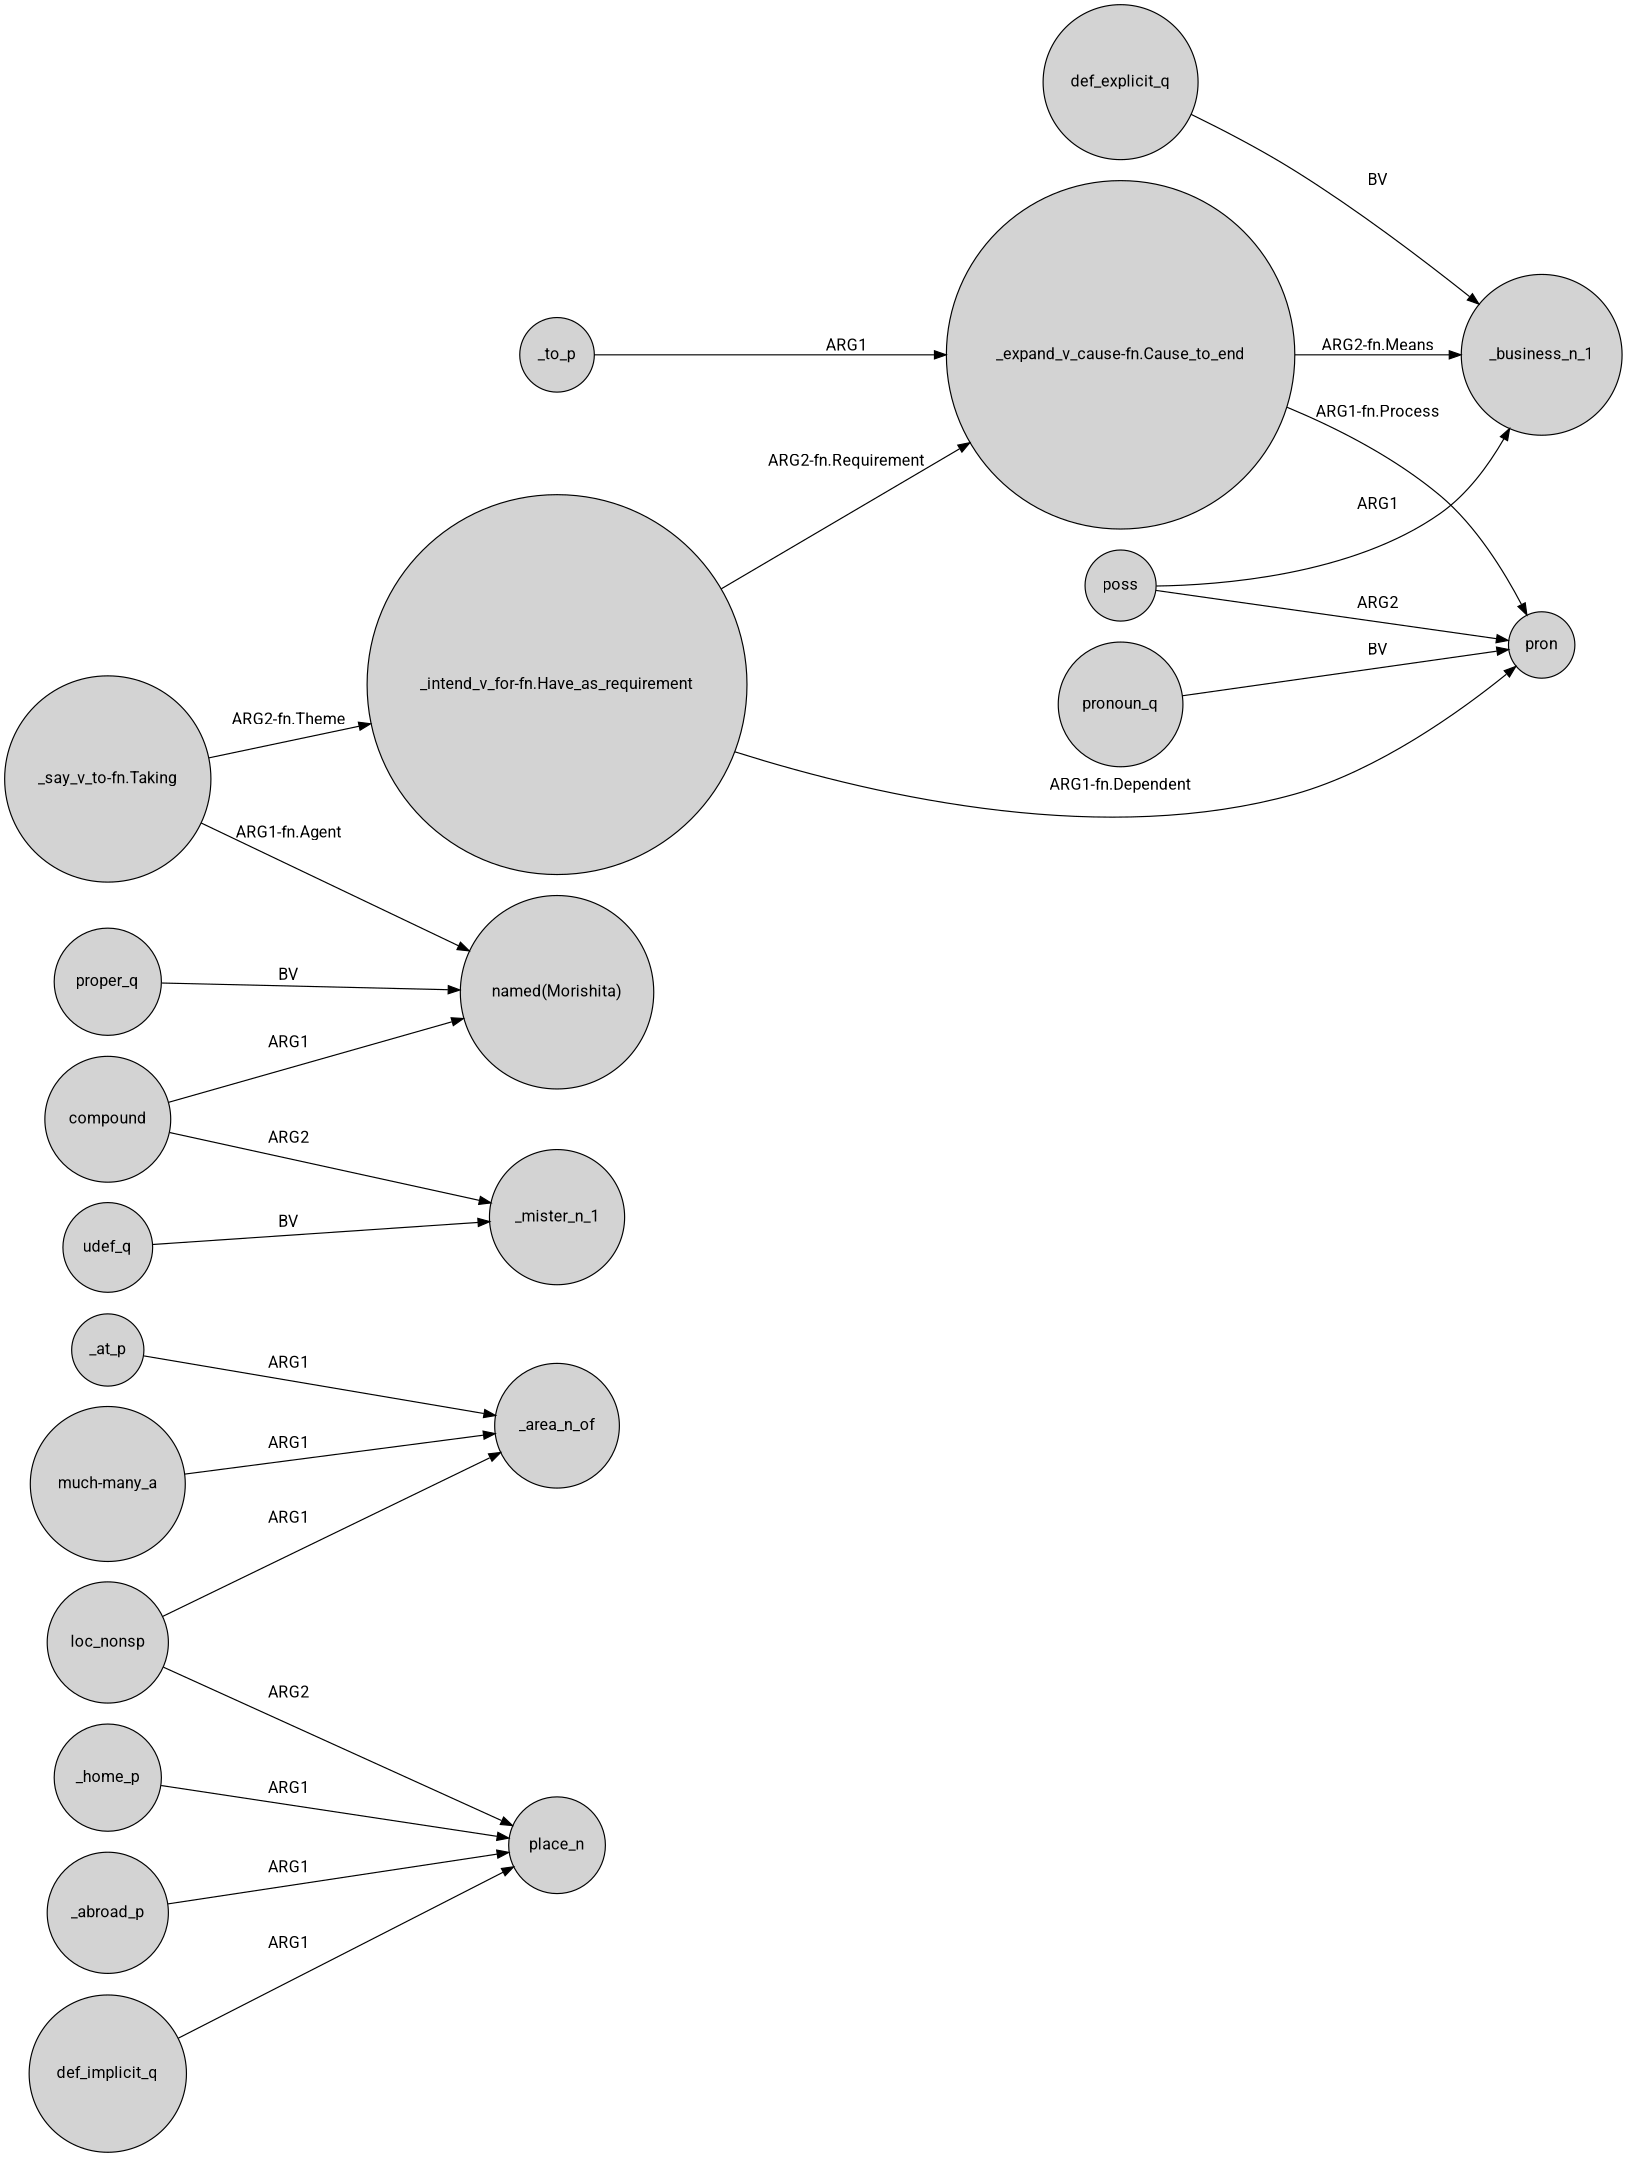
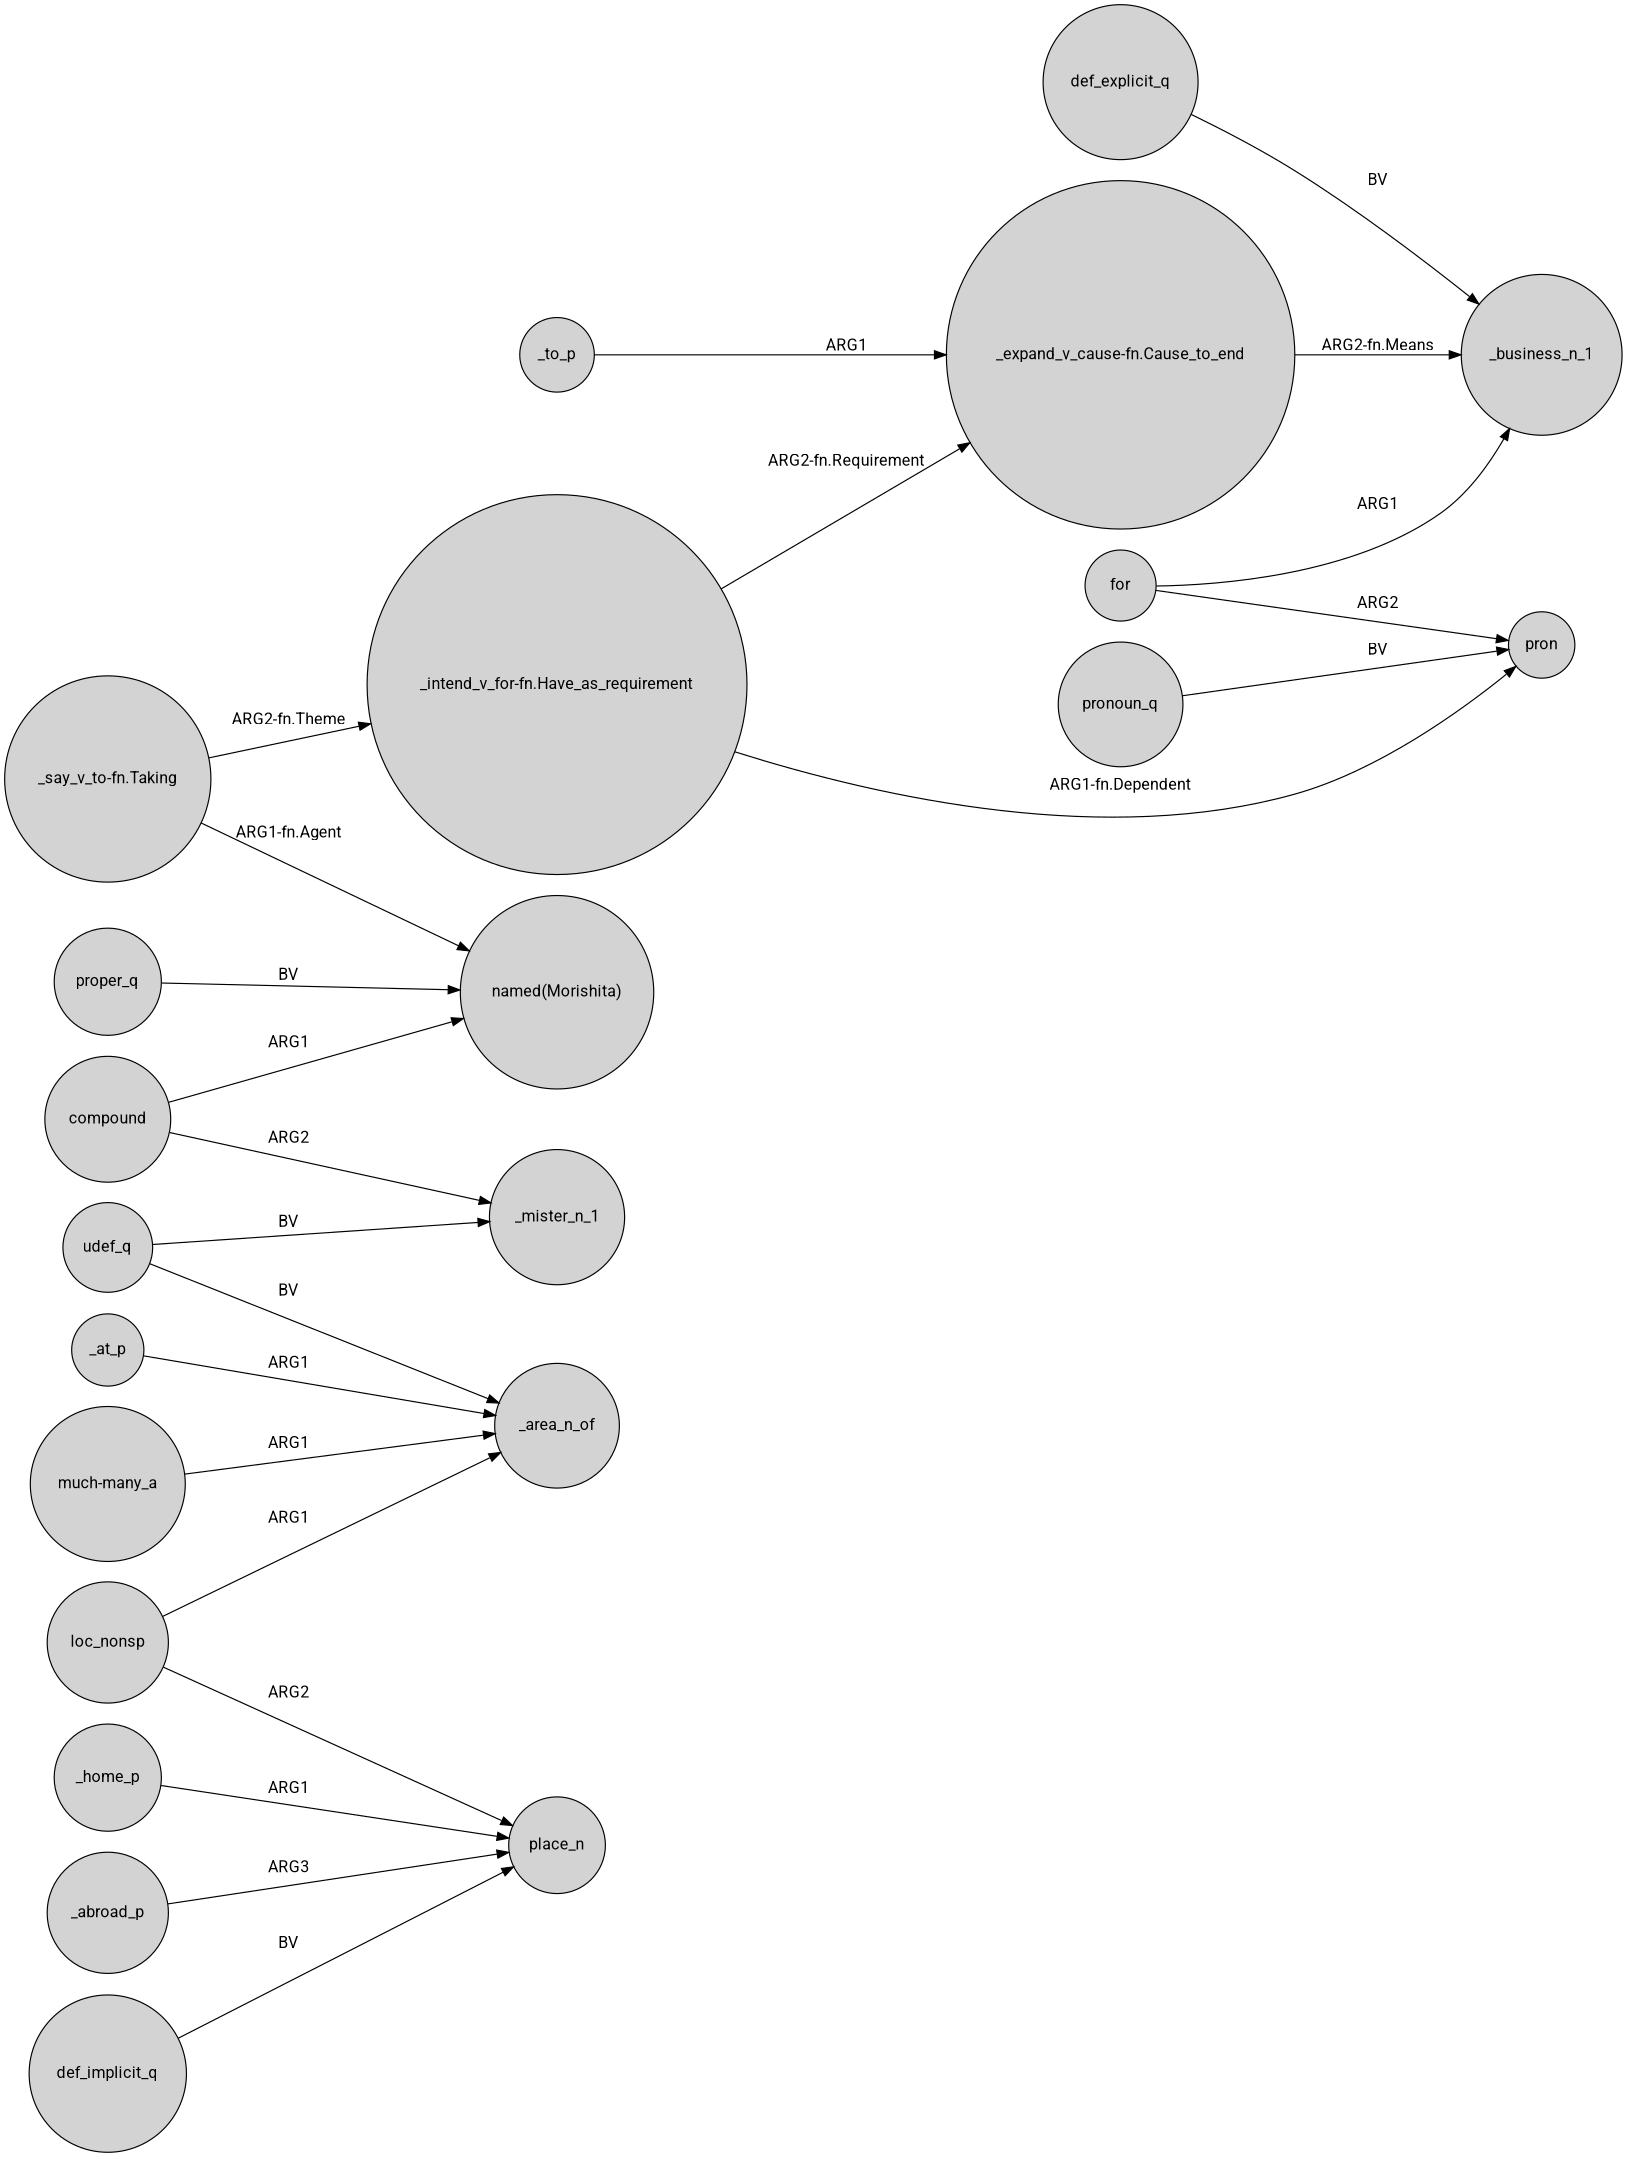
(1424, 483) -> none
(1121, 586) -> (1121, 586)
none -> (319, 1331)
(289, 1868) -> (289, 1868)
(289, 1944) -> (289, 1944)
